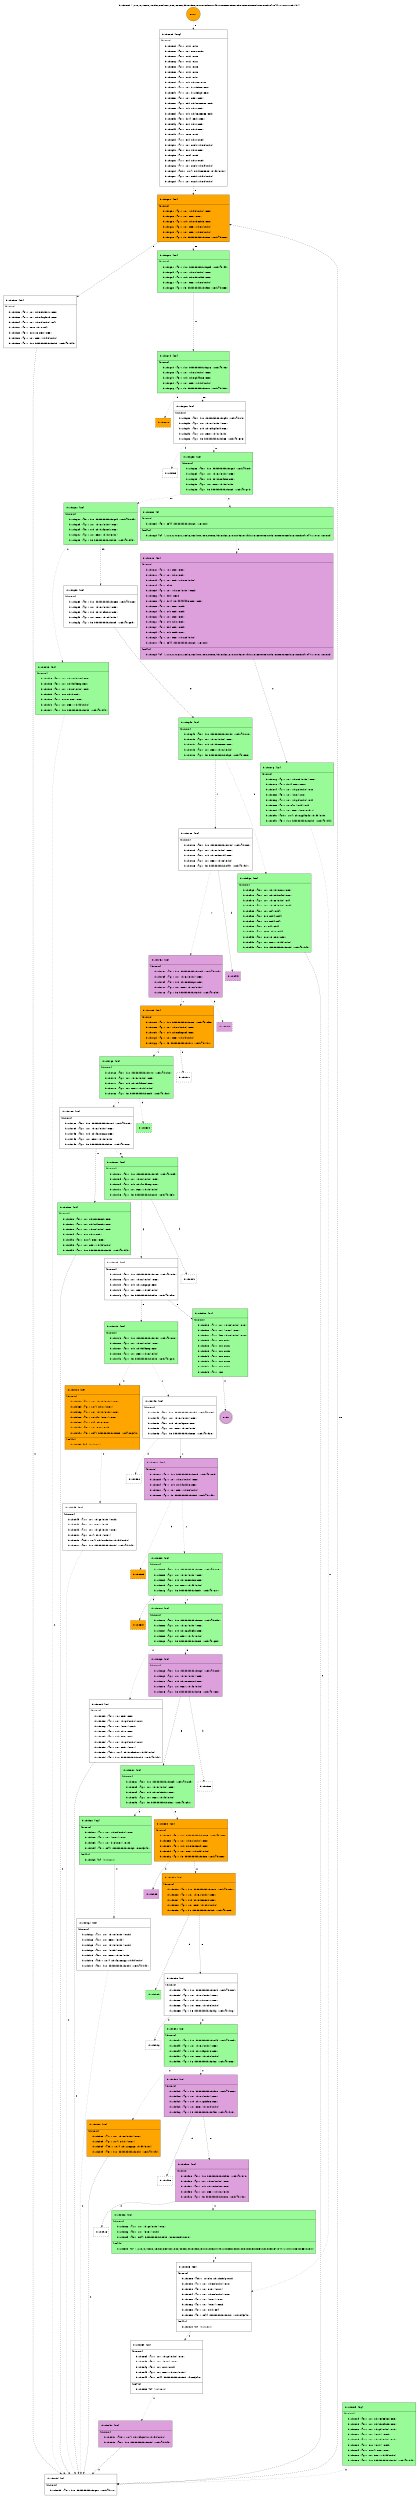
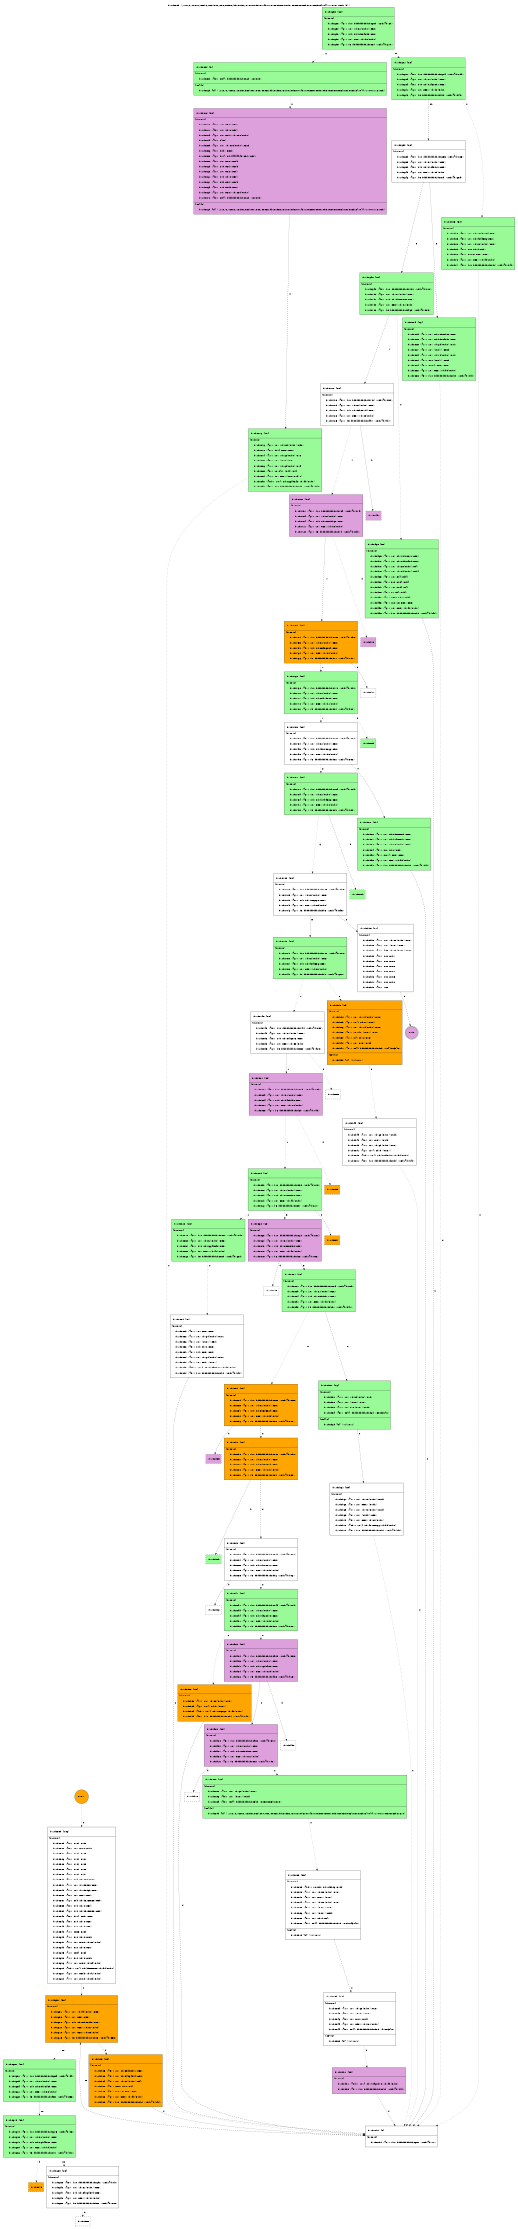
none -> (434, 249)
(40, 322) -> (126, 2081)
(213, 447) -> none
(189, 1279) -> (358, 894)
(220, 1343) -> (385, 958)
(328, 1579) -> (167, 1373)
(185, 1649) -> (285, 1214)
